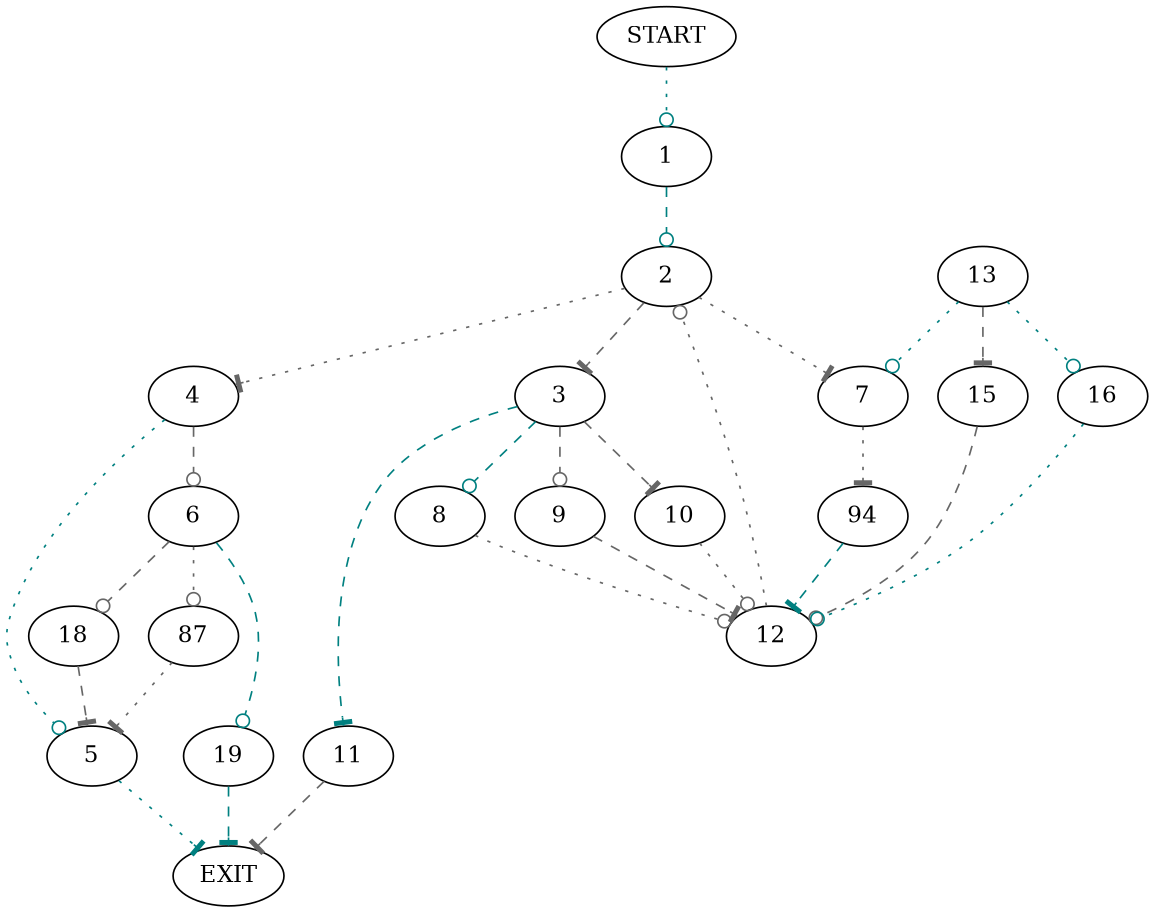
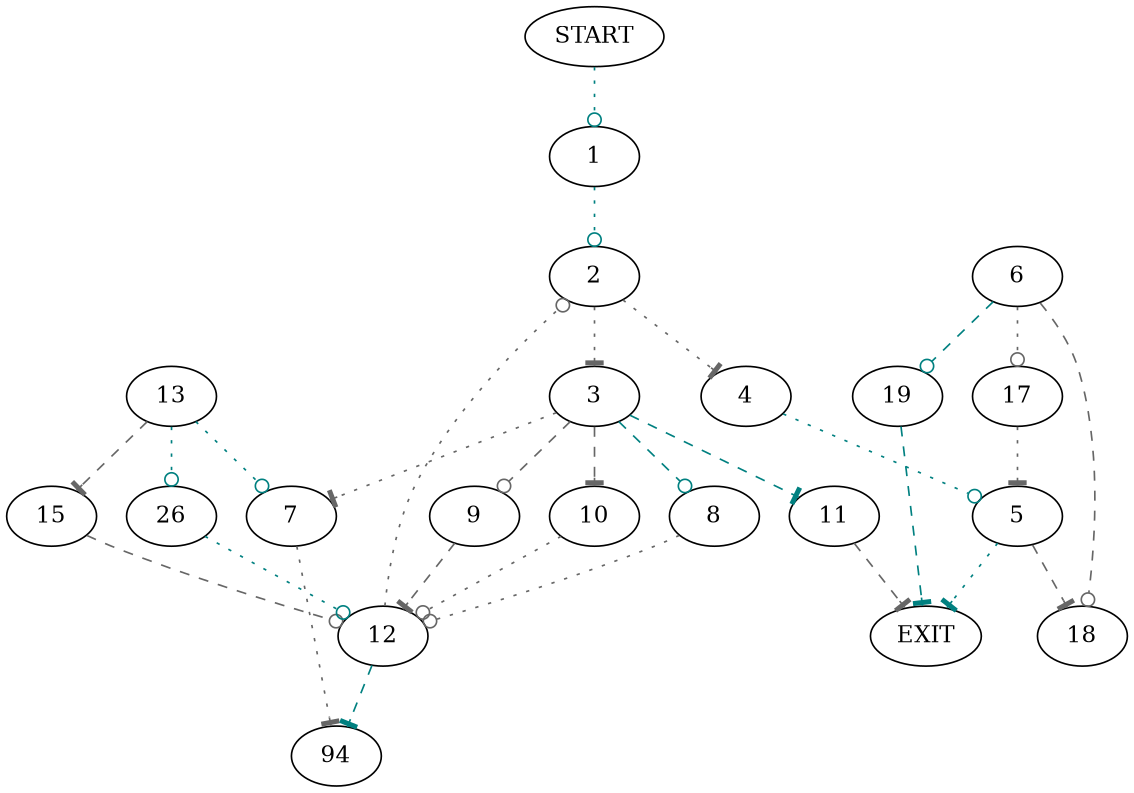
(666, 210) -> (595, 210)
(616, 333) -> (595, 332)
(761, 334) -> (447, 455)
(1103, 396) -> (172, 516)
(194, 450) -> none
(820, 573) -> (361, 692)
(194, 636) -> (1017, 396)
(82, 692) -> (1048, 573)
